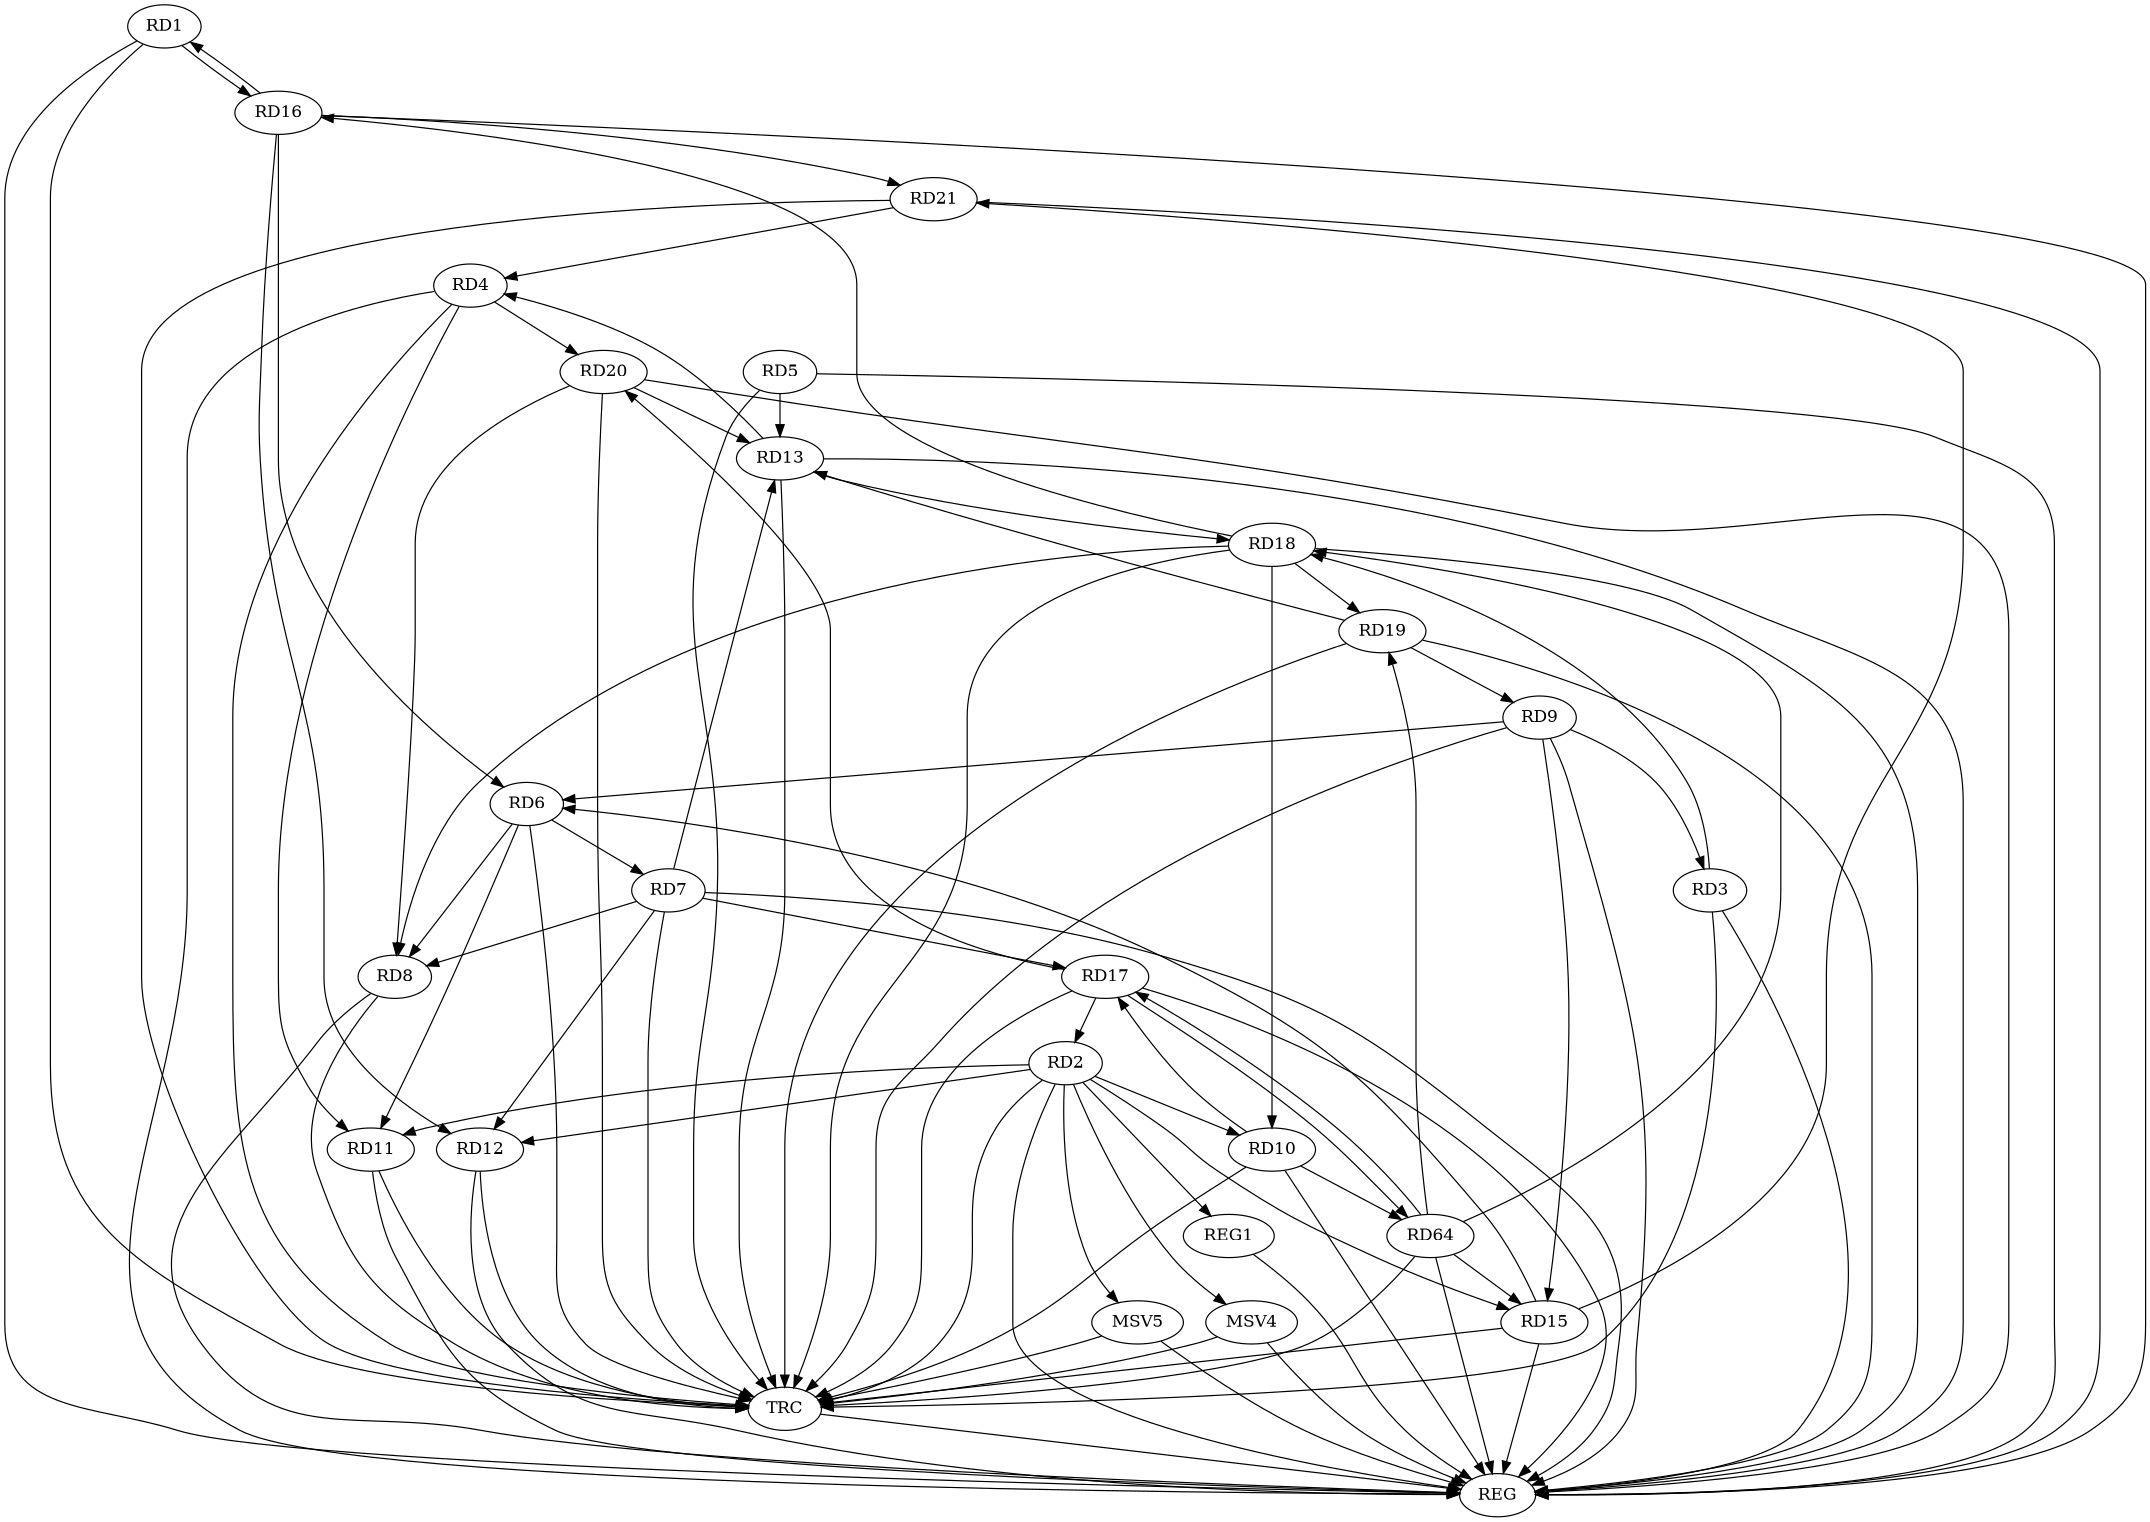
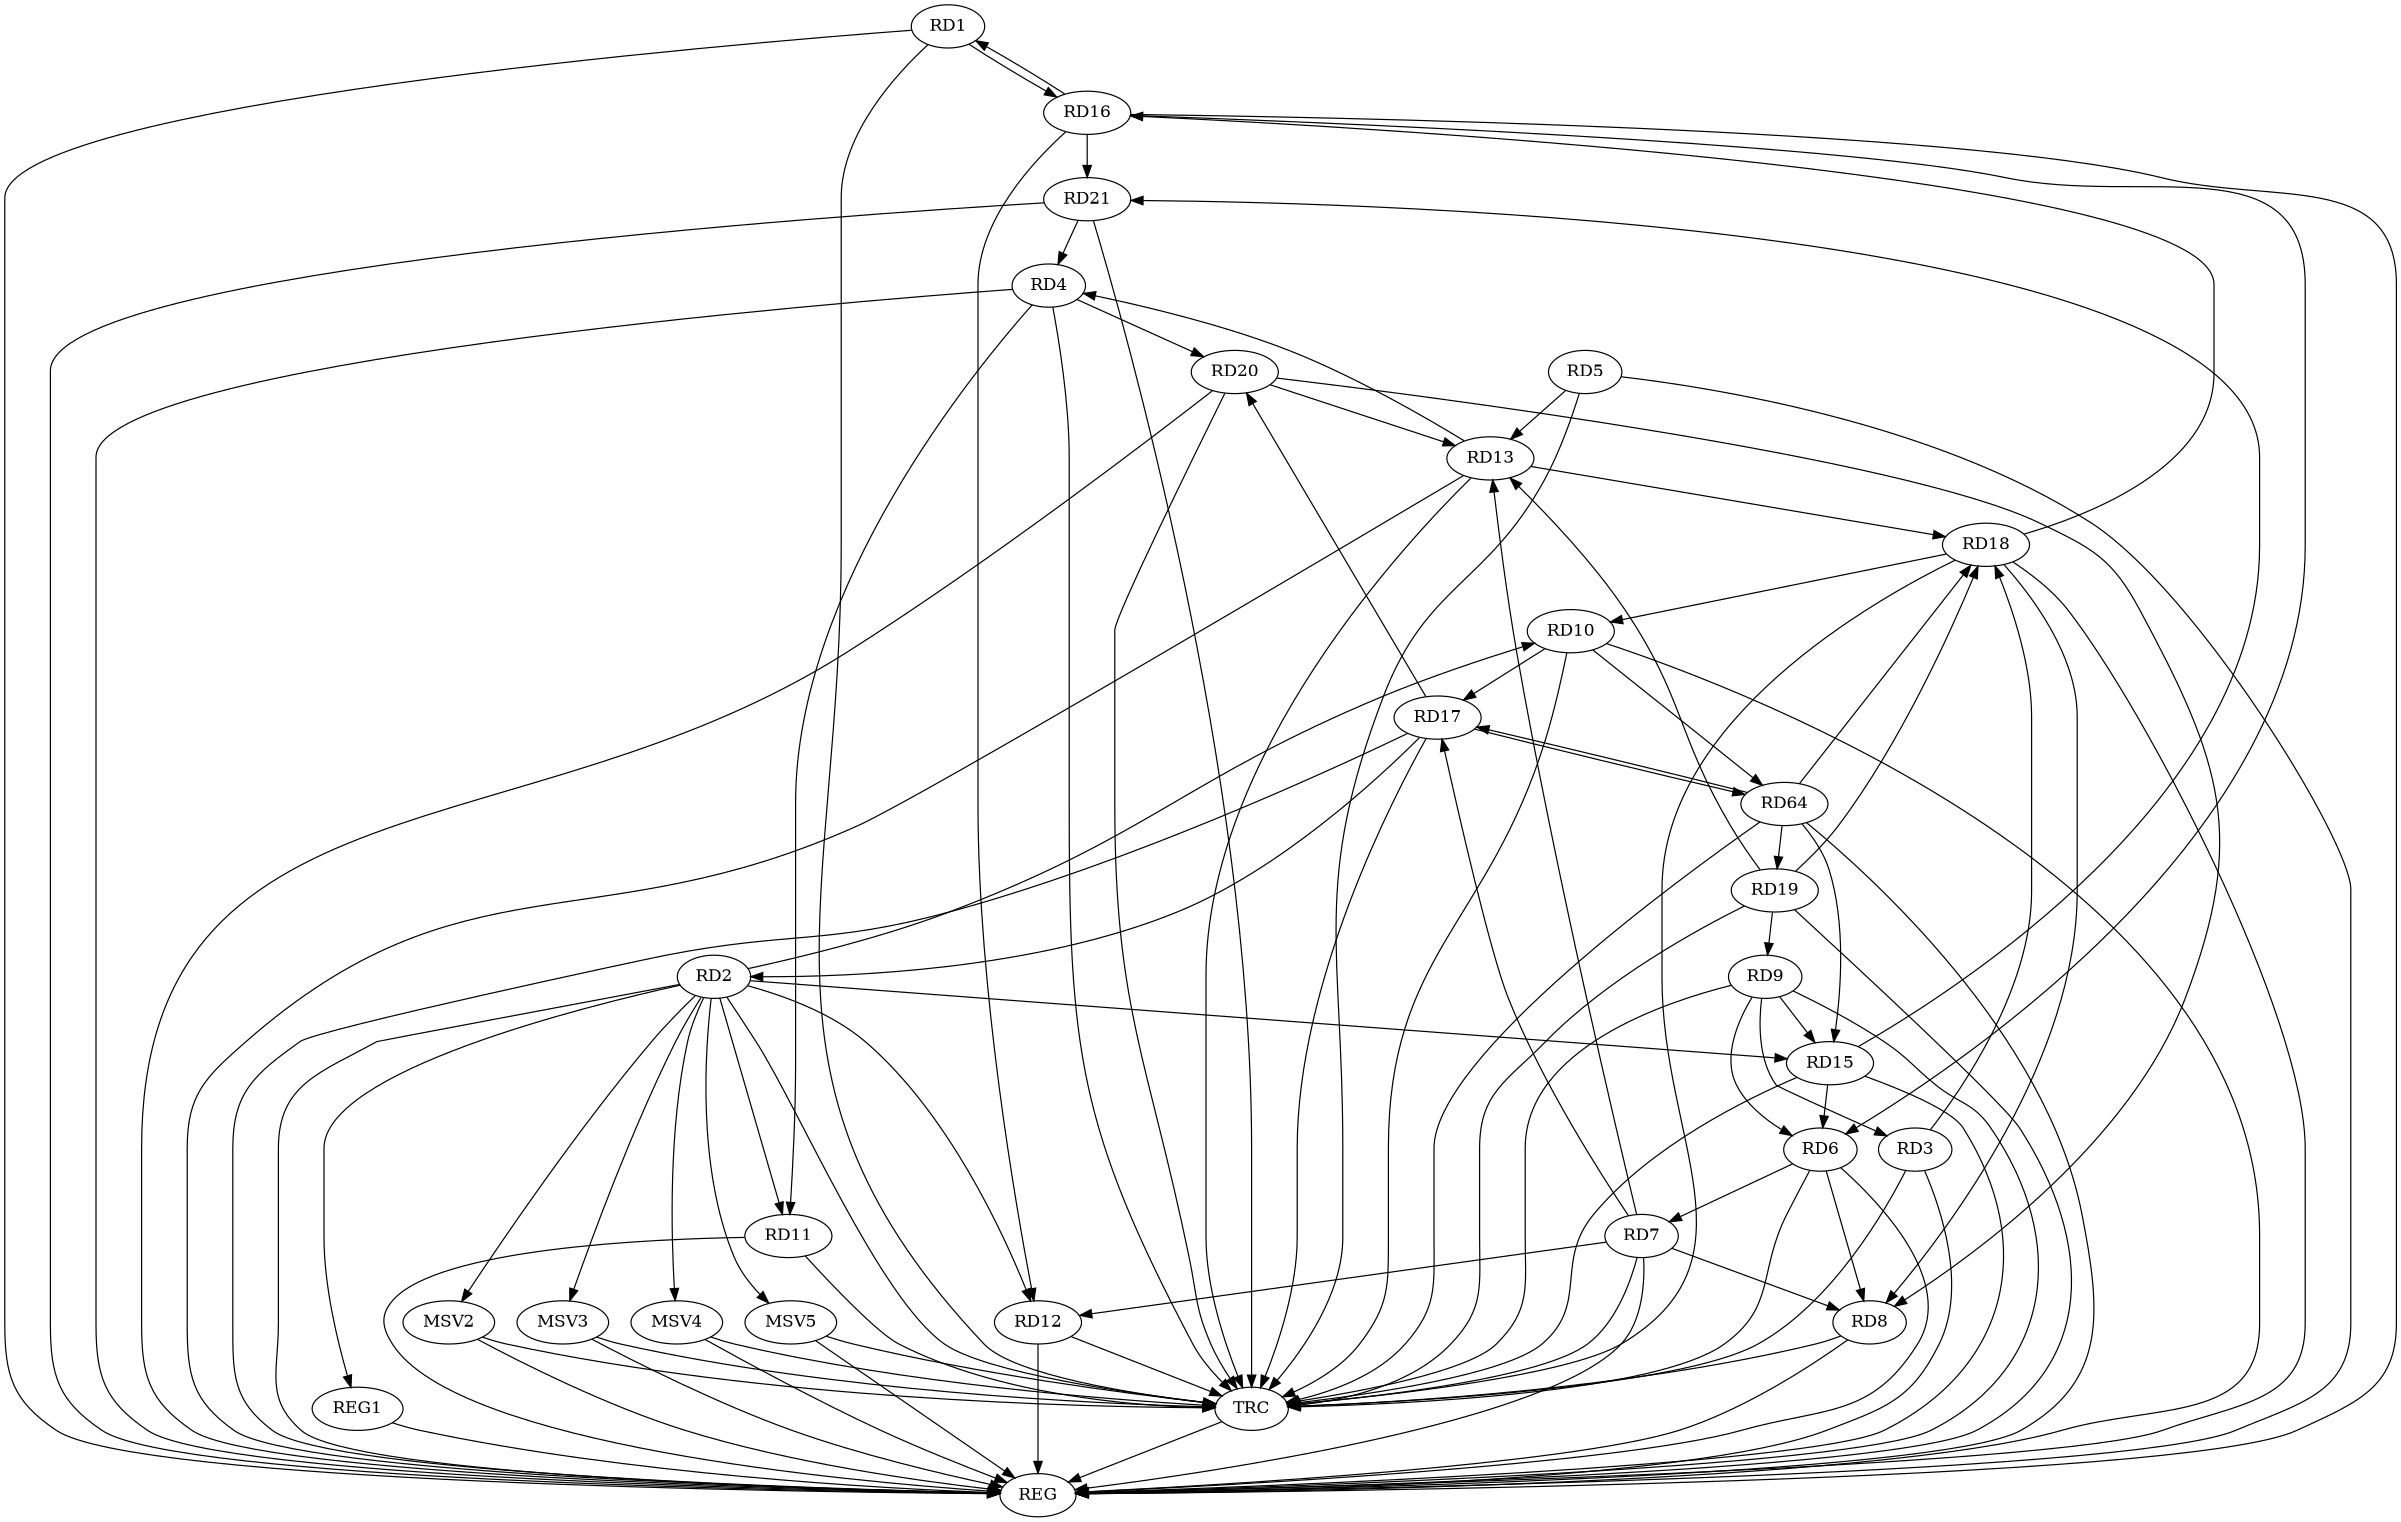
(1322, 584) -> (1898, 733)
(455, 972) -> (1621, 1452)
none -> (449, 1322)
none -> (563, 1322)
